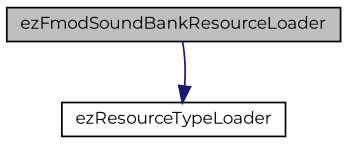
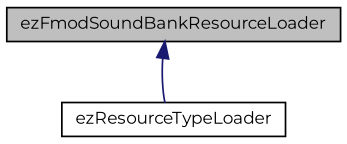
(185, 64) -> (162, 81)
